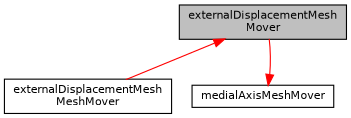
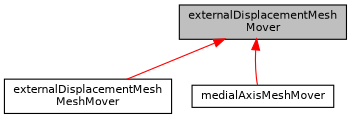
(270, 57) -> (256, 68)
